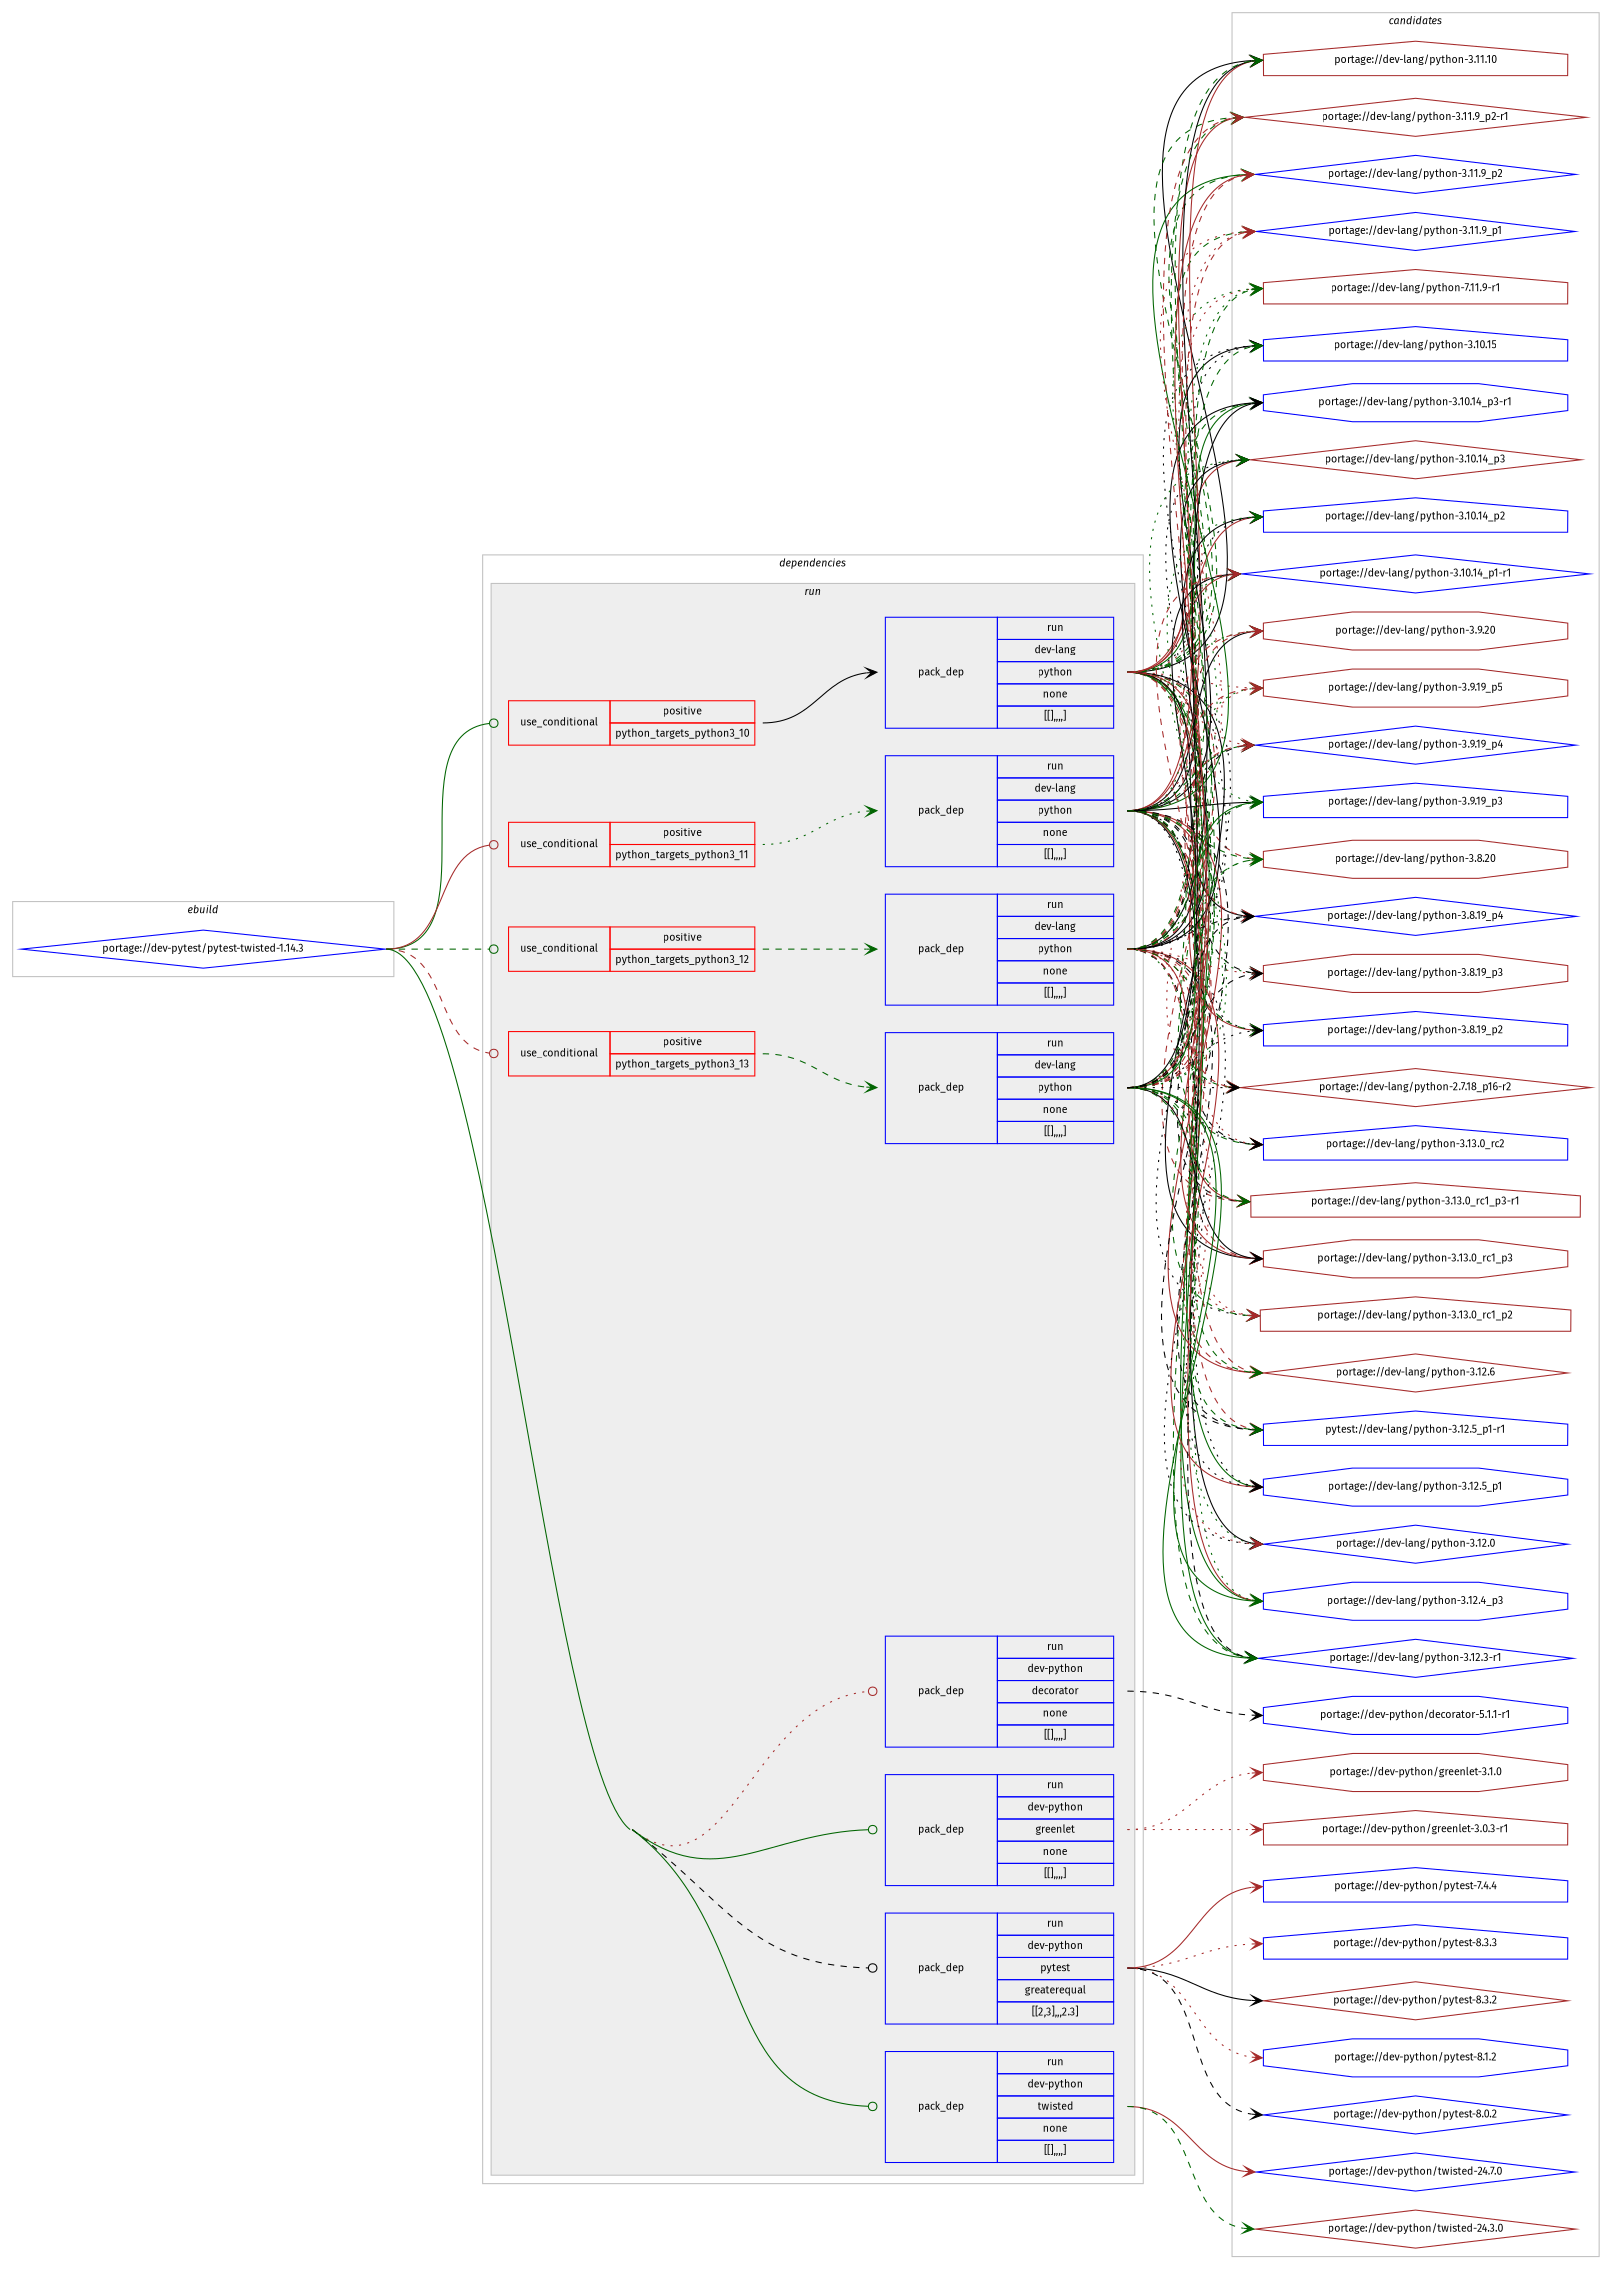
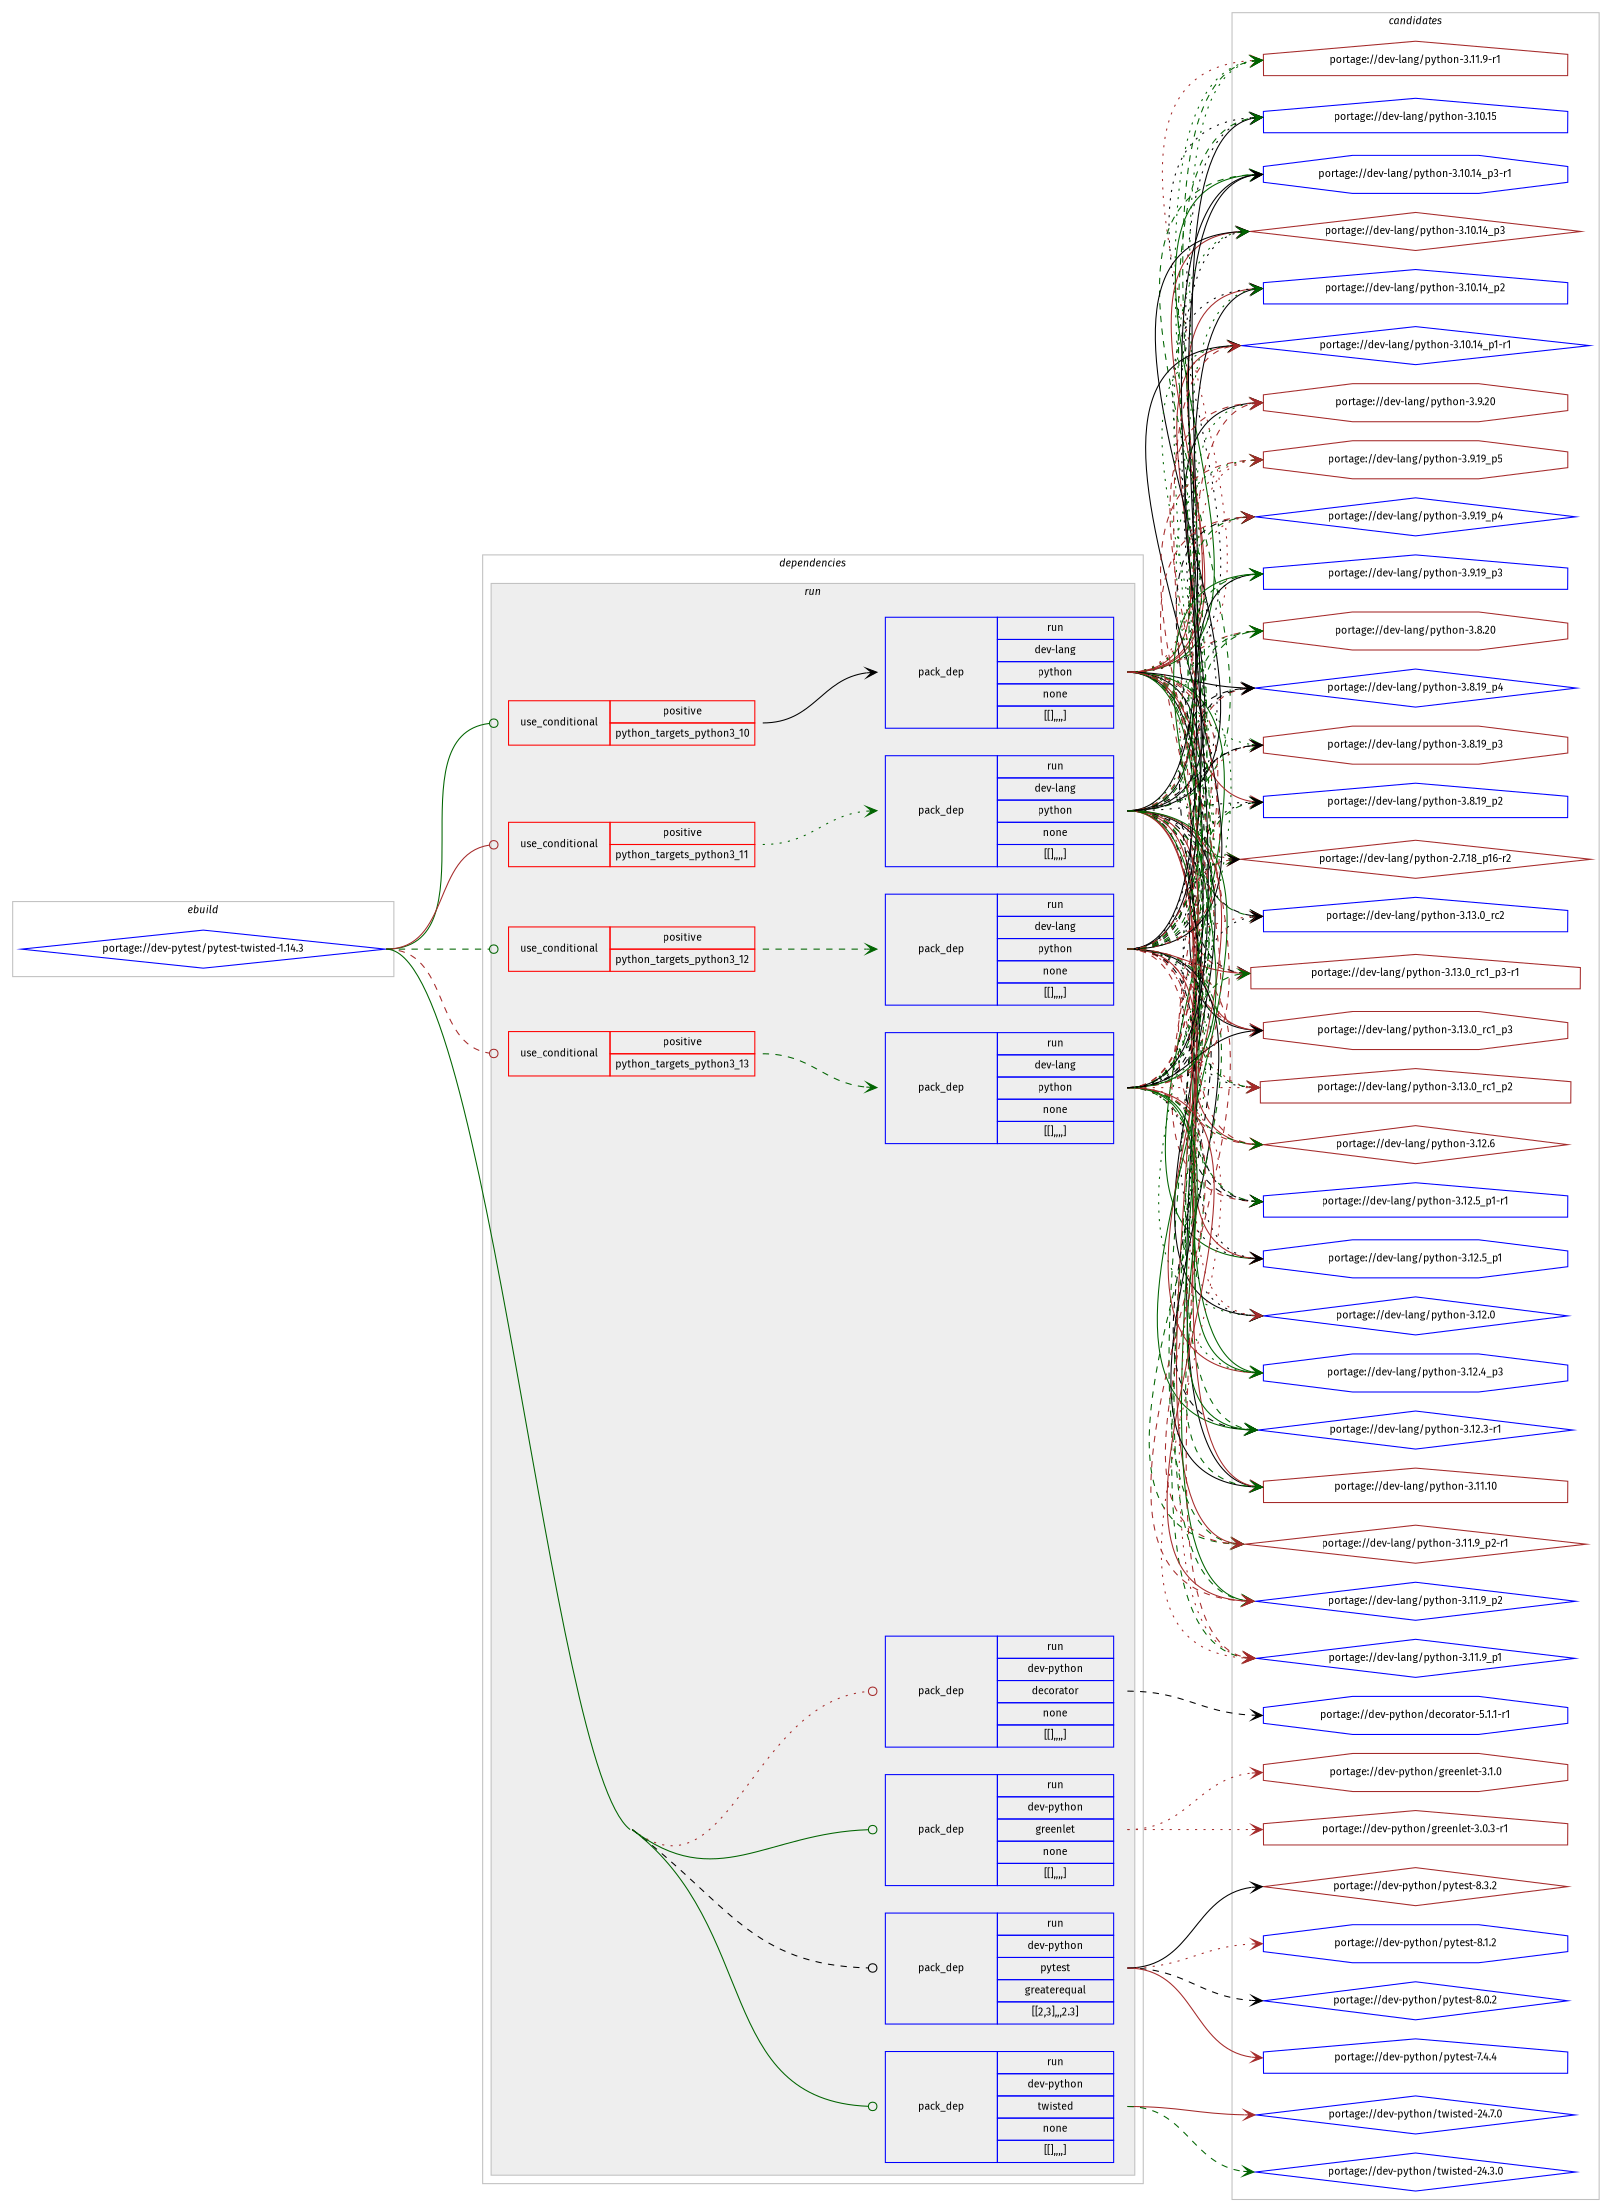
(1416, 289) -> (1416, 60)
(1416, 1430) -> (1416, 1202)
(1416, 1944) -> none
(1416, 2229) -> (1416, 2172)
